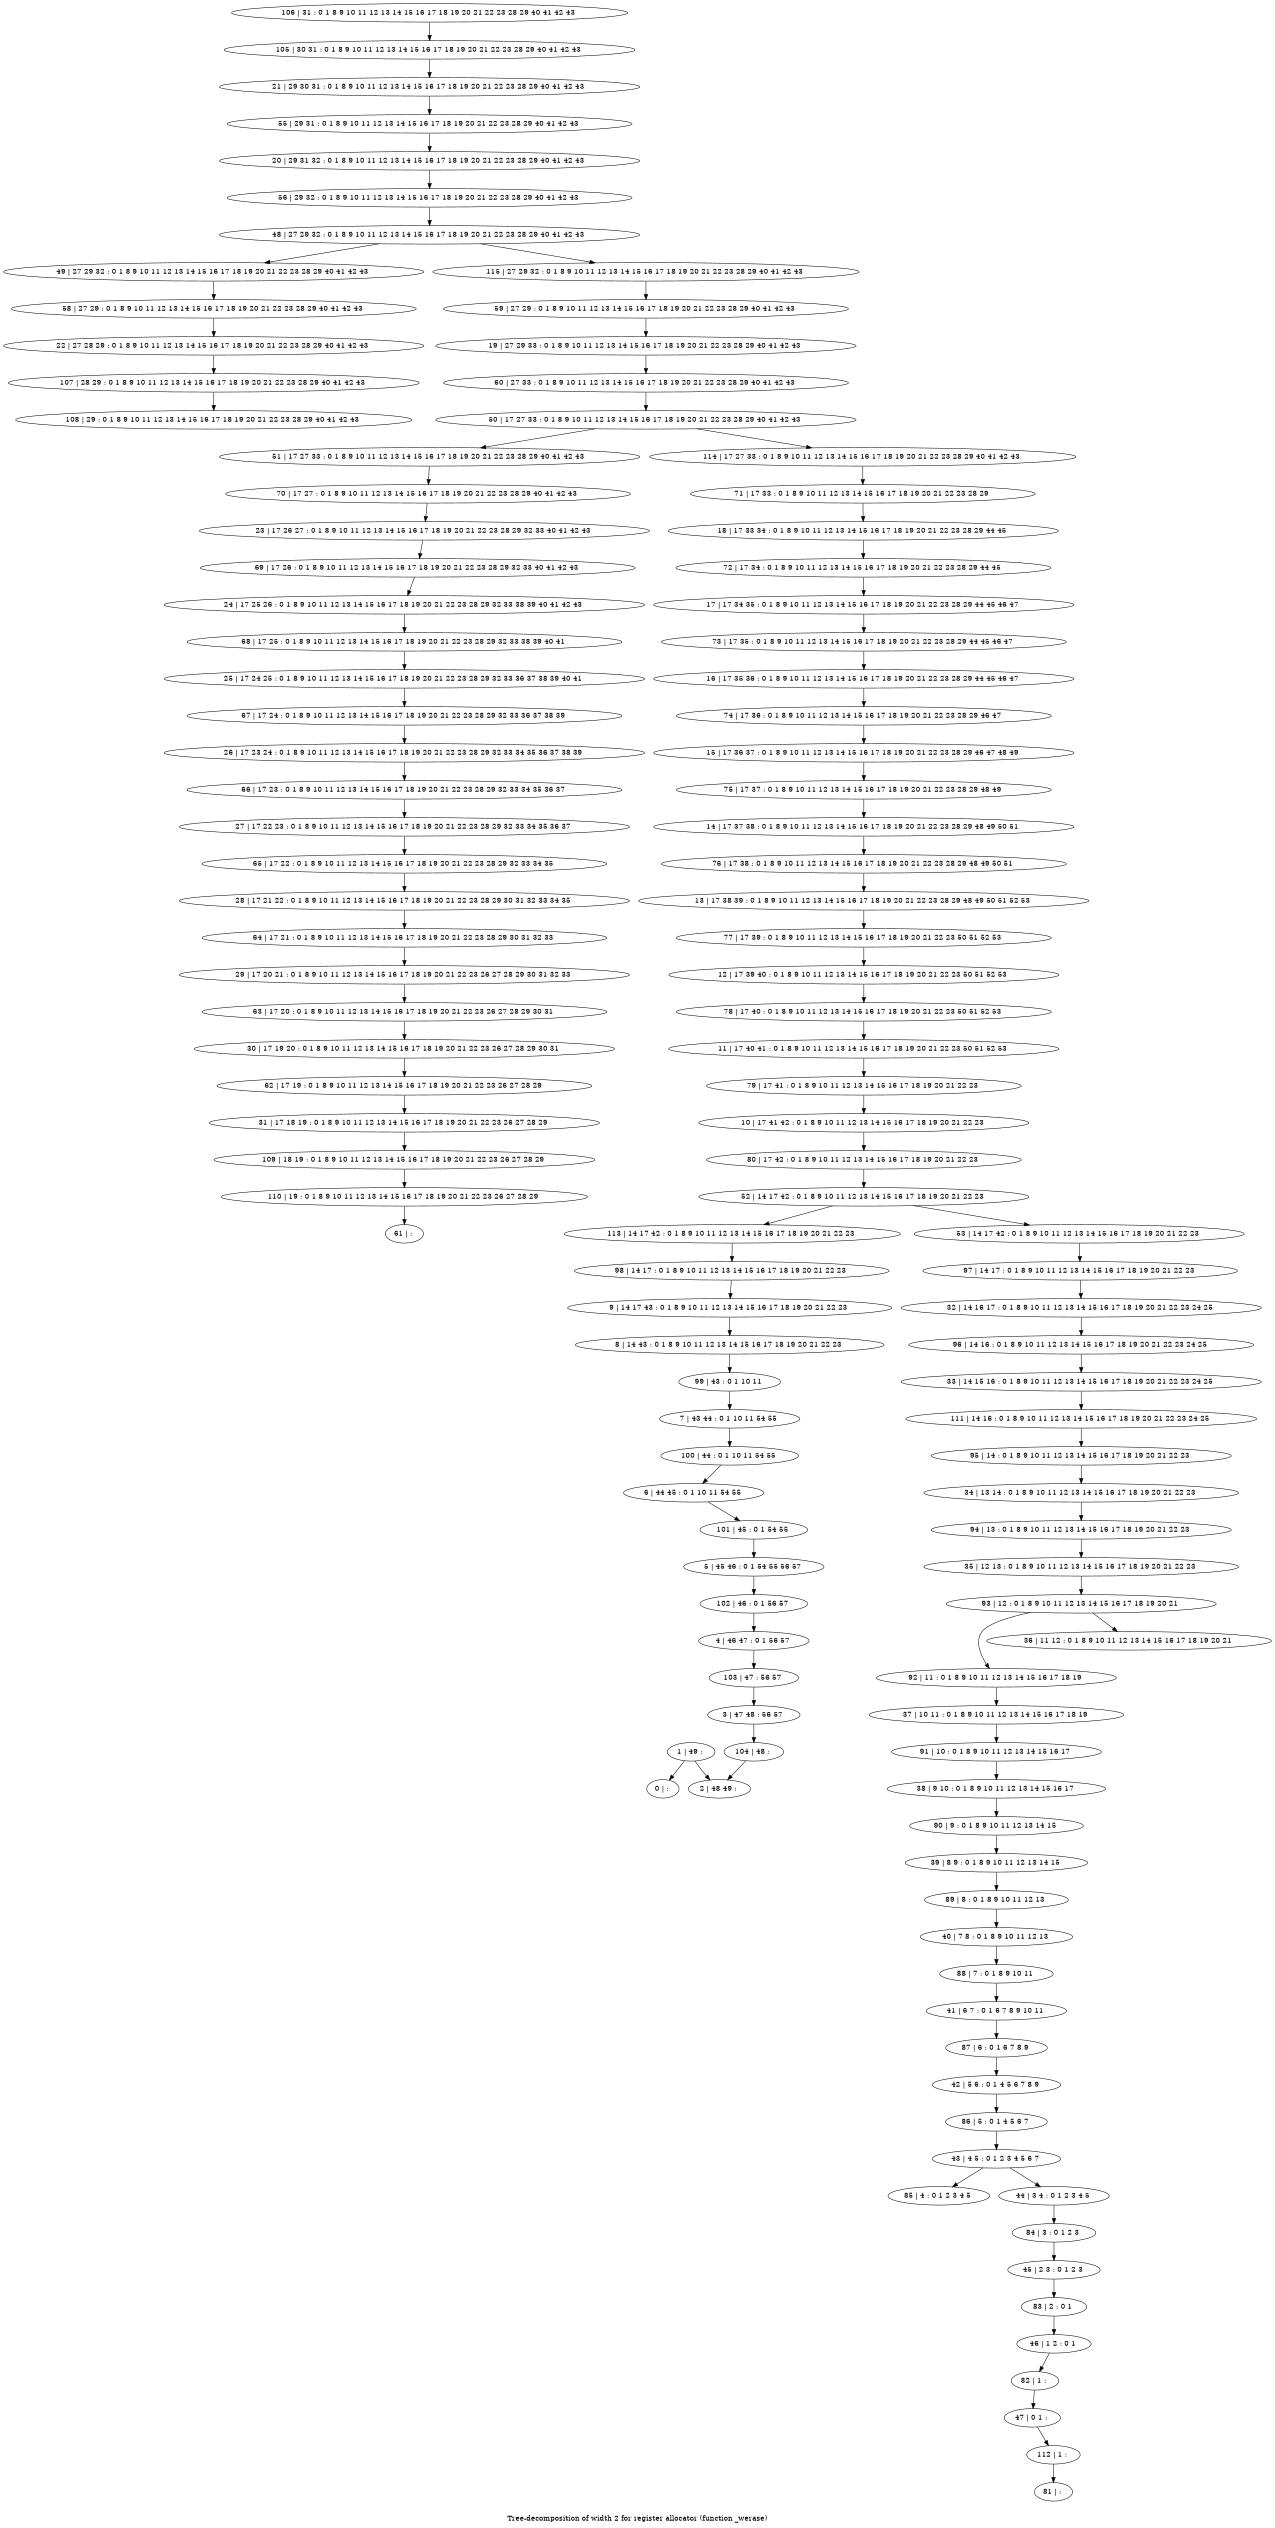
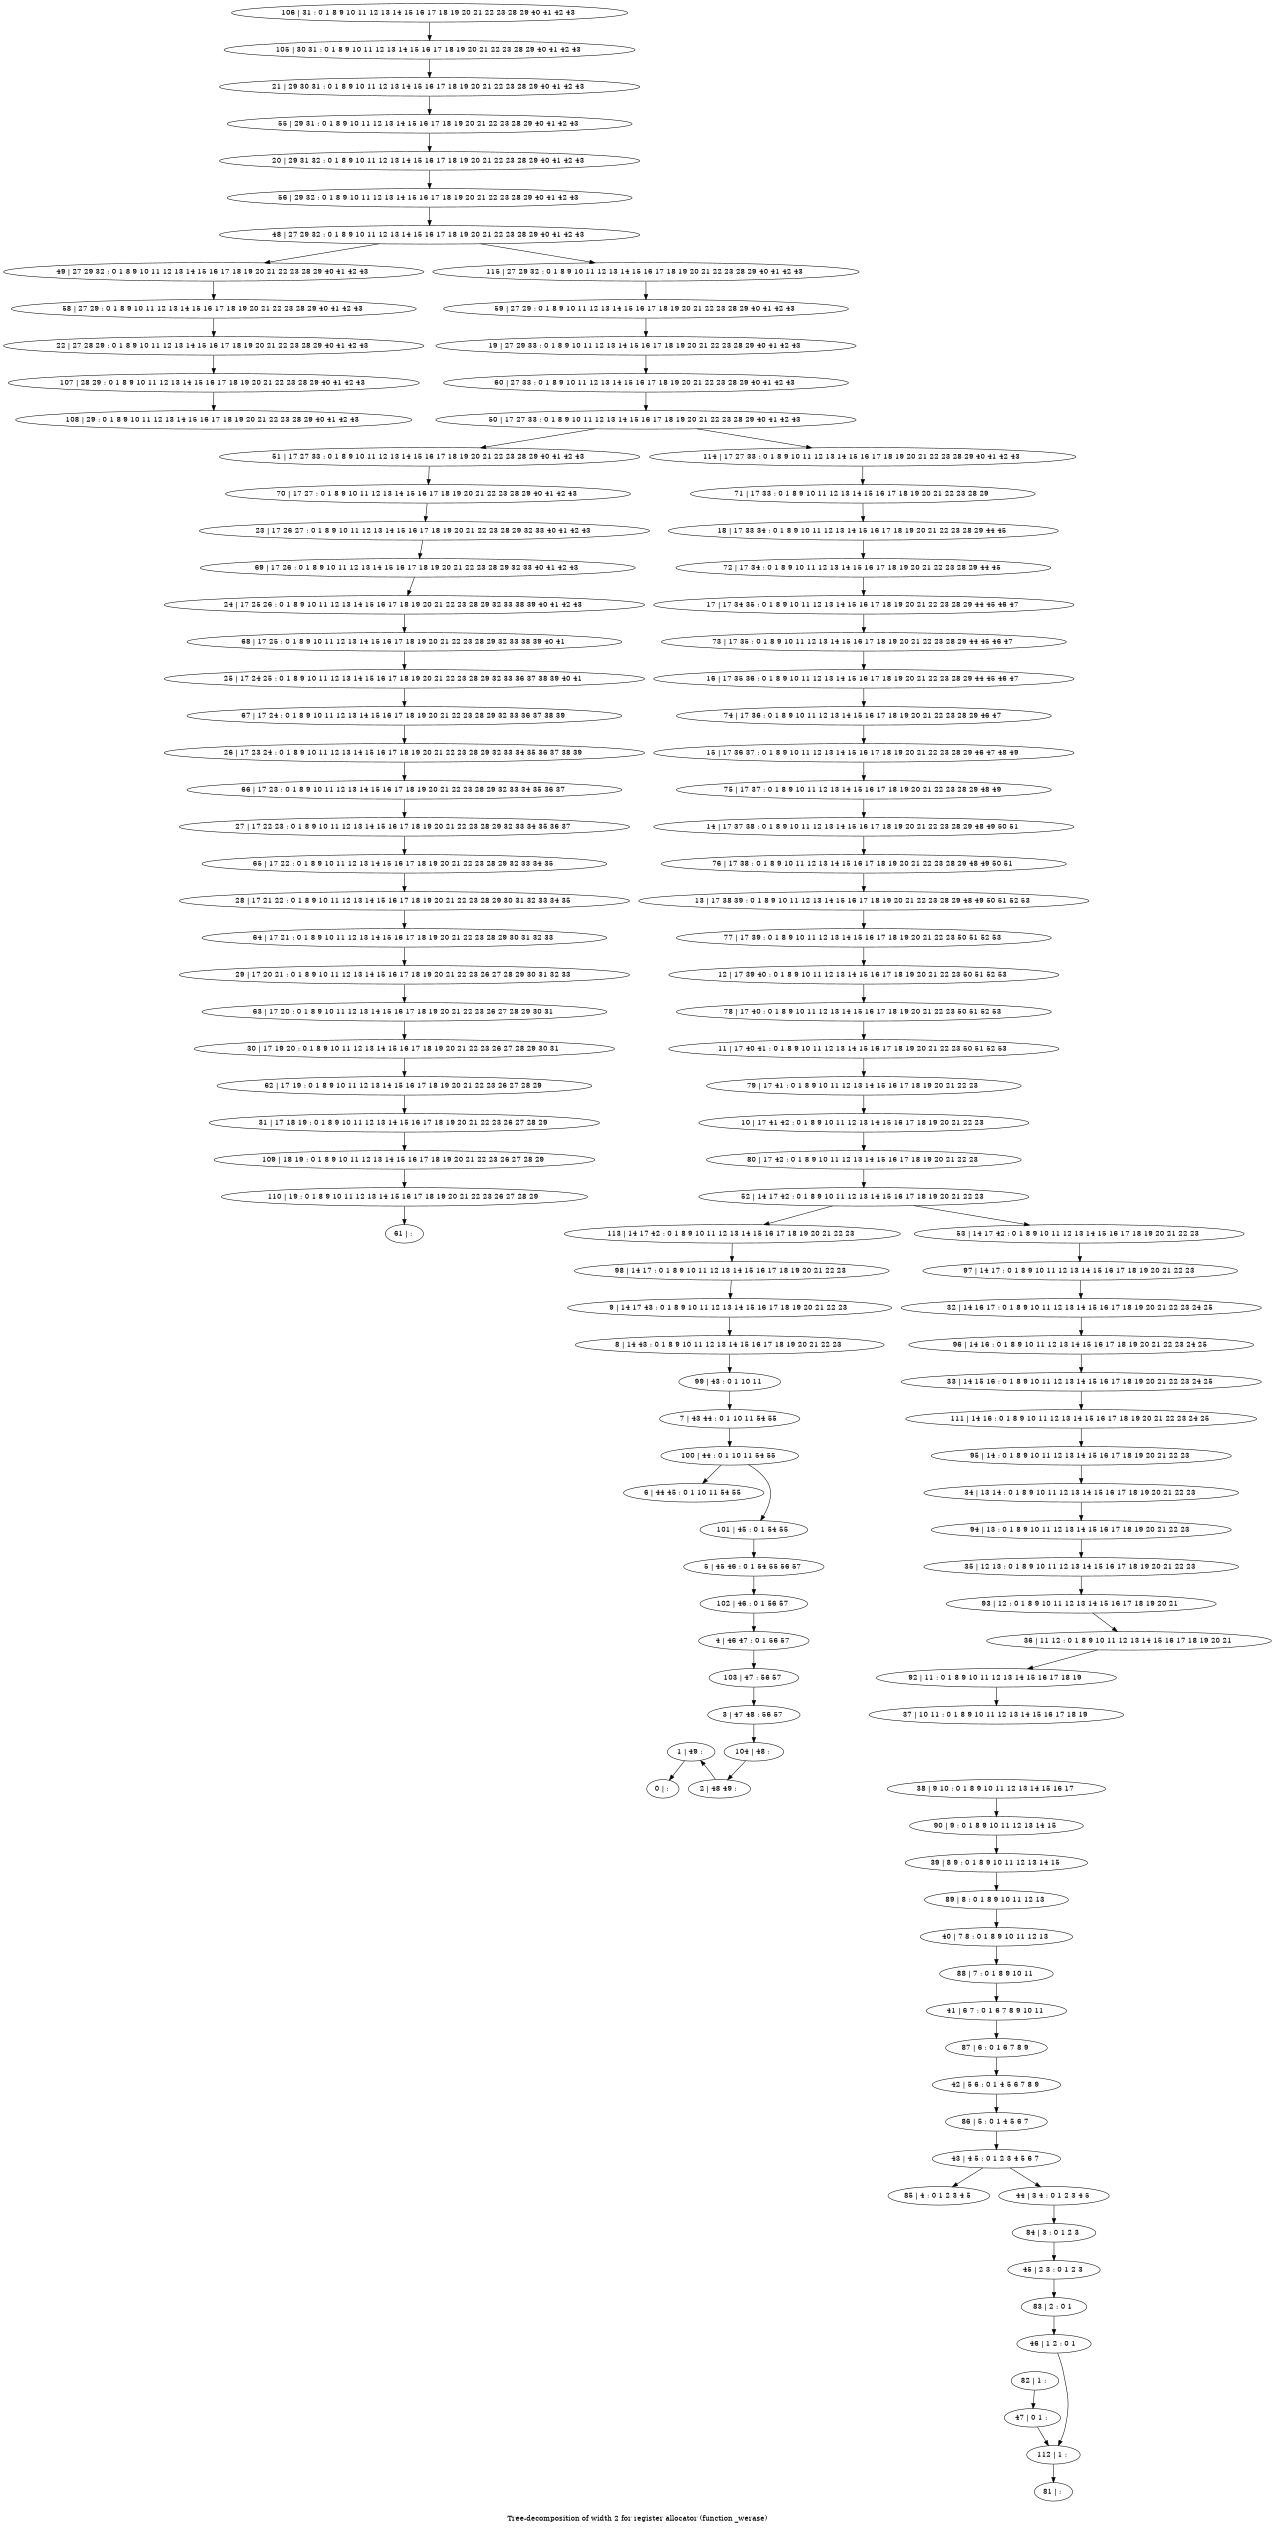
(722, 1510) -> (769, 1487)
(989, 1626) -> (1065, 1659)
(996, 1752) -> none
(701, 1769) -> (710, 1772)
(1046, 2360) -> (1068, 2397)
